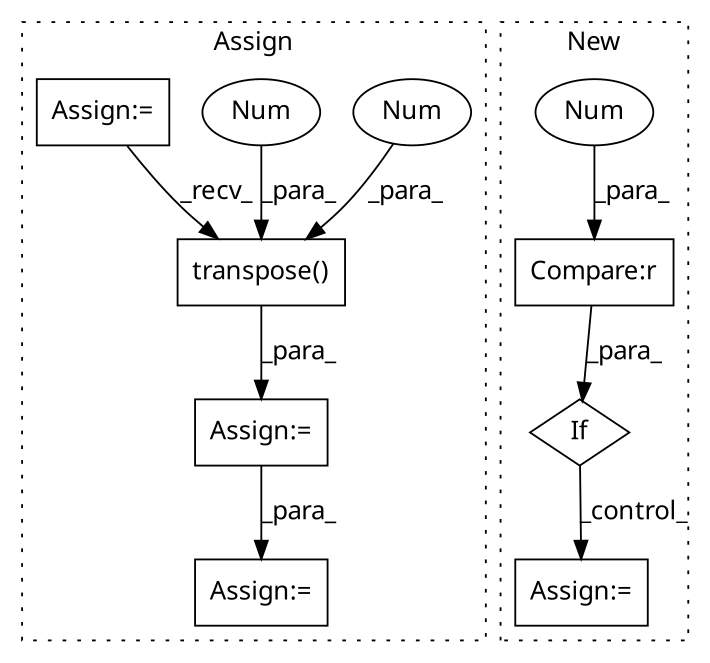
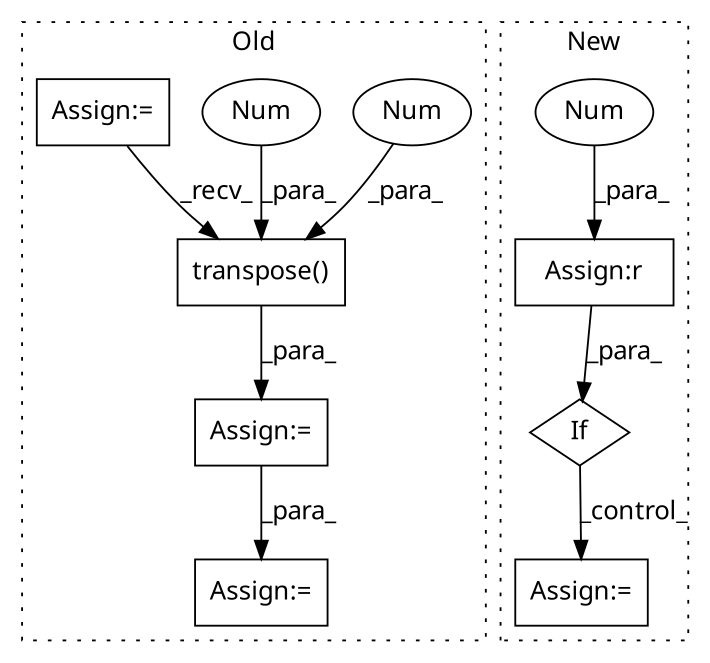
(254, 43) -> (254, 43)
(594, 272) -> (594, 272)
